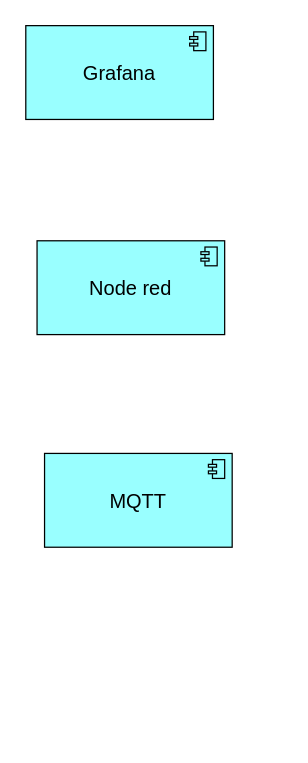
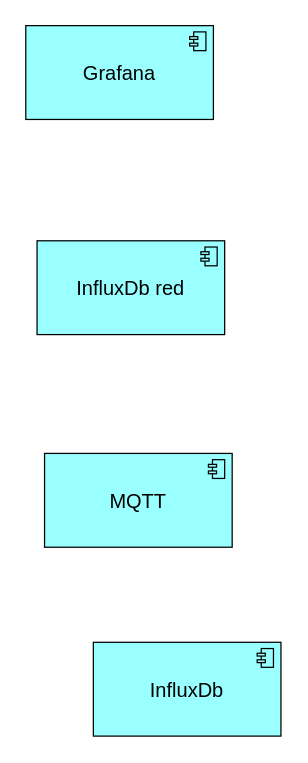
(131, 288) -> (131, 288)
none -> (187, 689)
